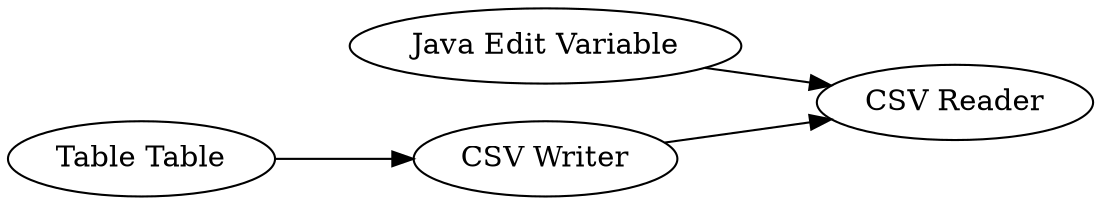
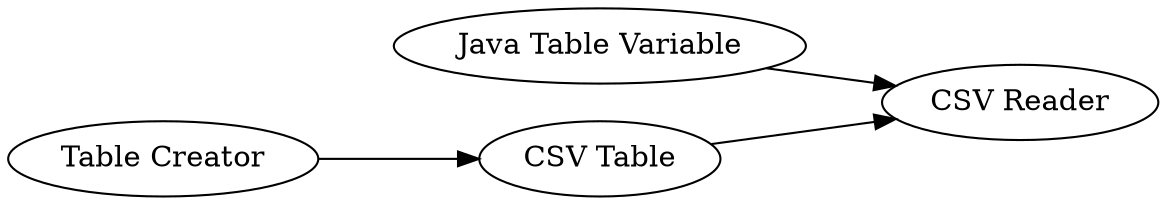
(546, 46) -> (600, 46)
(141, 159) -> (163, 159)
(546, 159) -> (600, 159)
